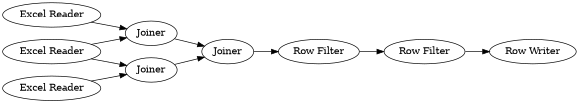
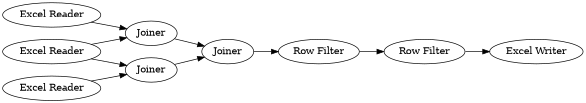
(533, 52) -> (536, 52)
